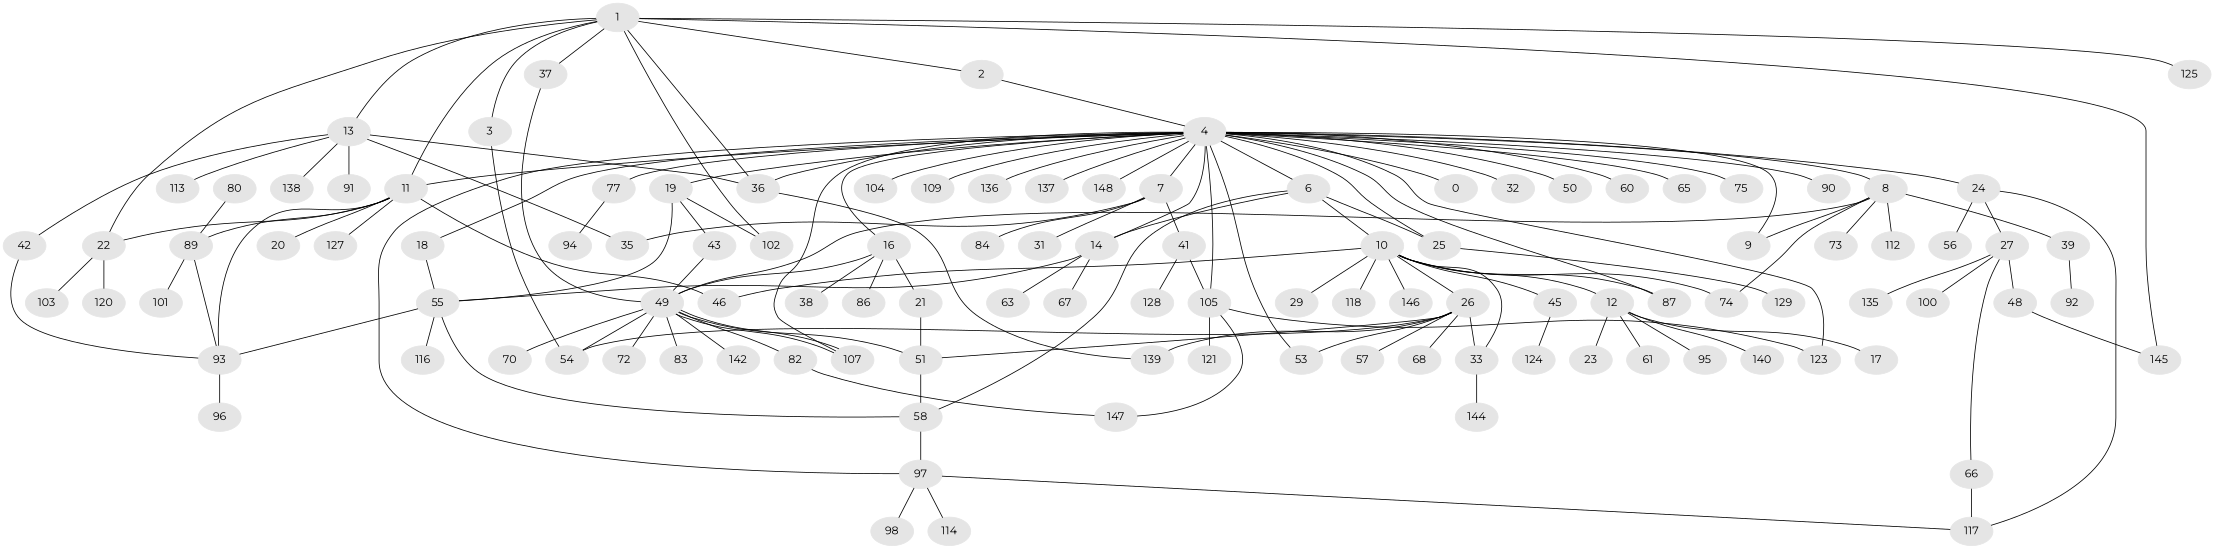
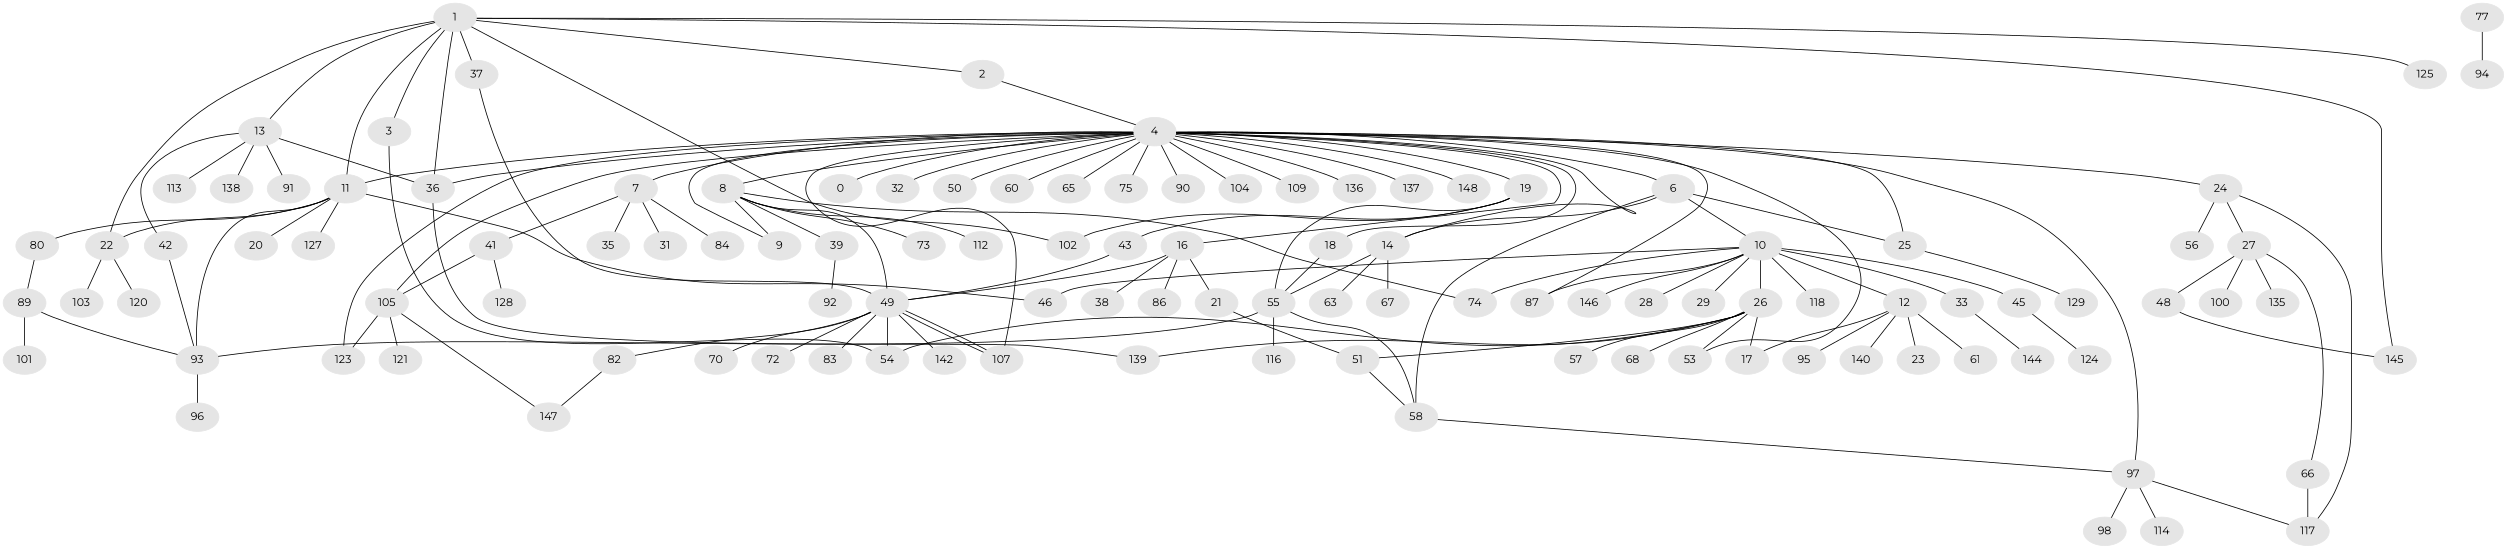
(905, 145) -> none
(508, 194) -> none
(299, 218) -> (158, 221)
none -> (1646, 303)
(1472, 331) -> (1754, 331)
(819, 336) -> none
